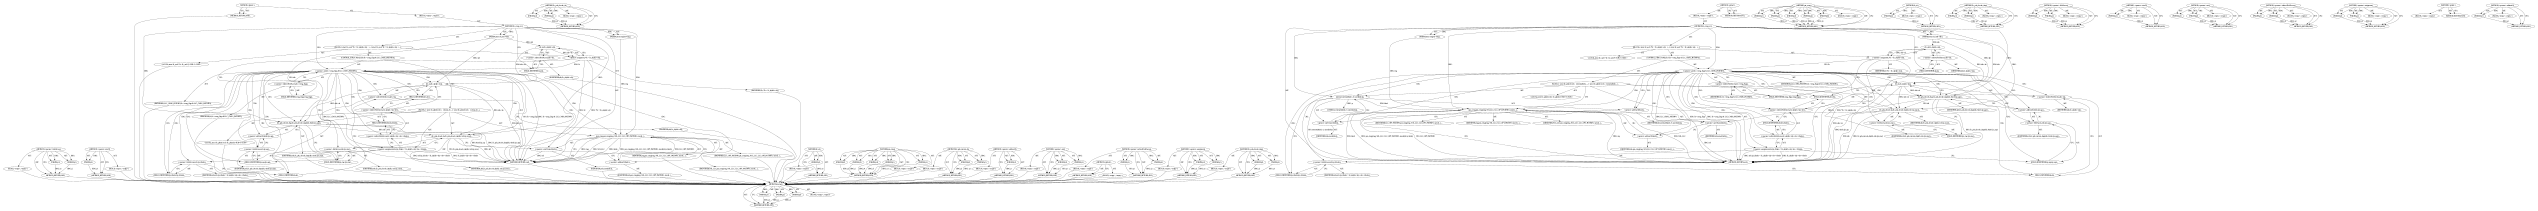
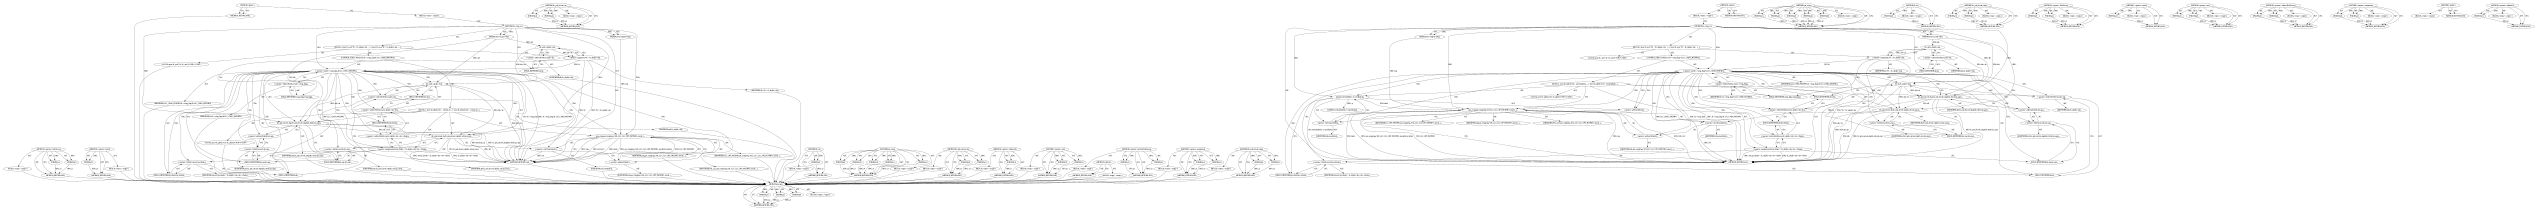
(1665, 123) -> none
